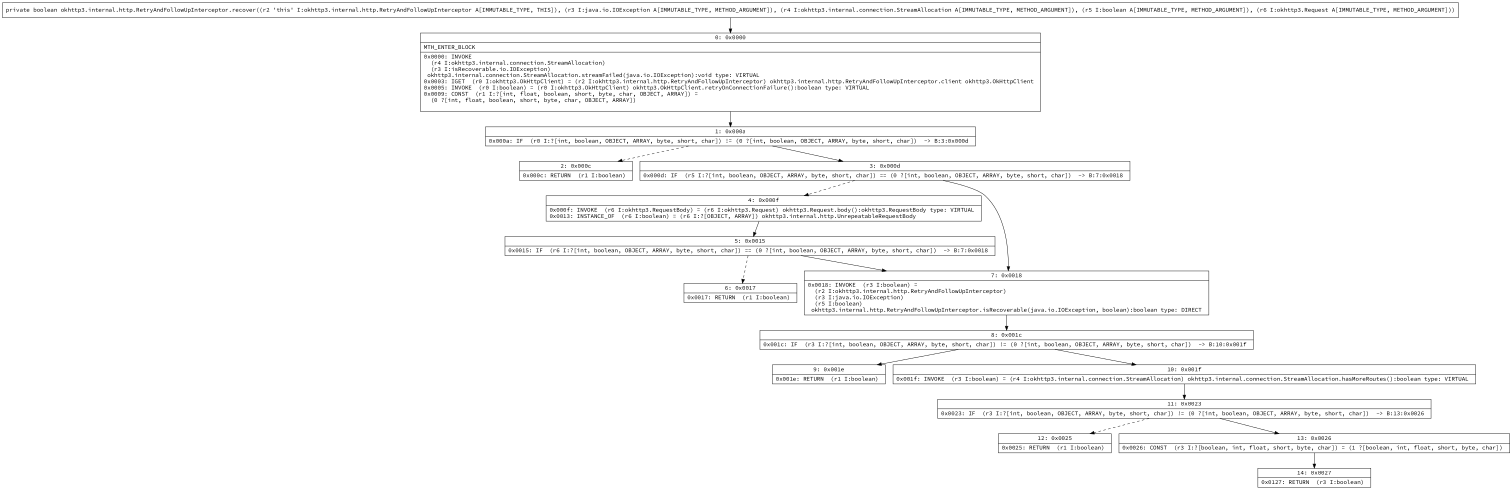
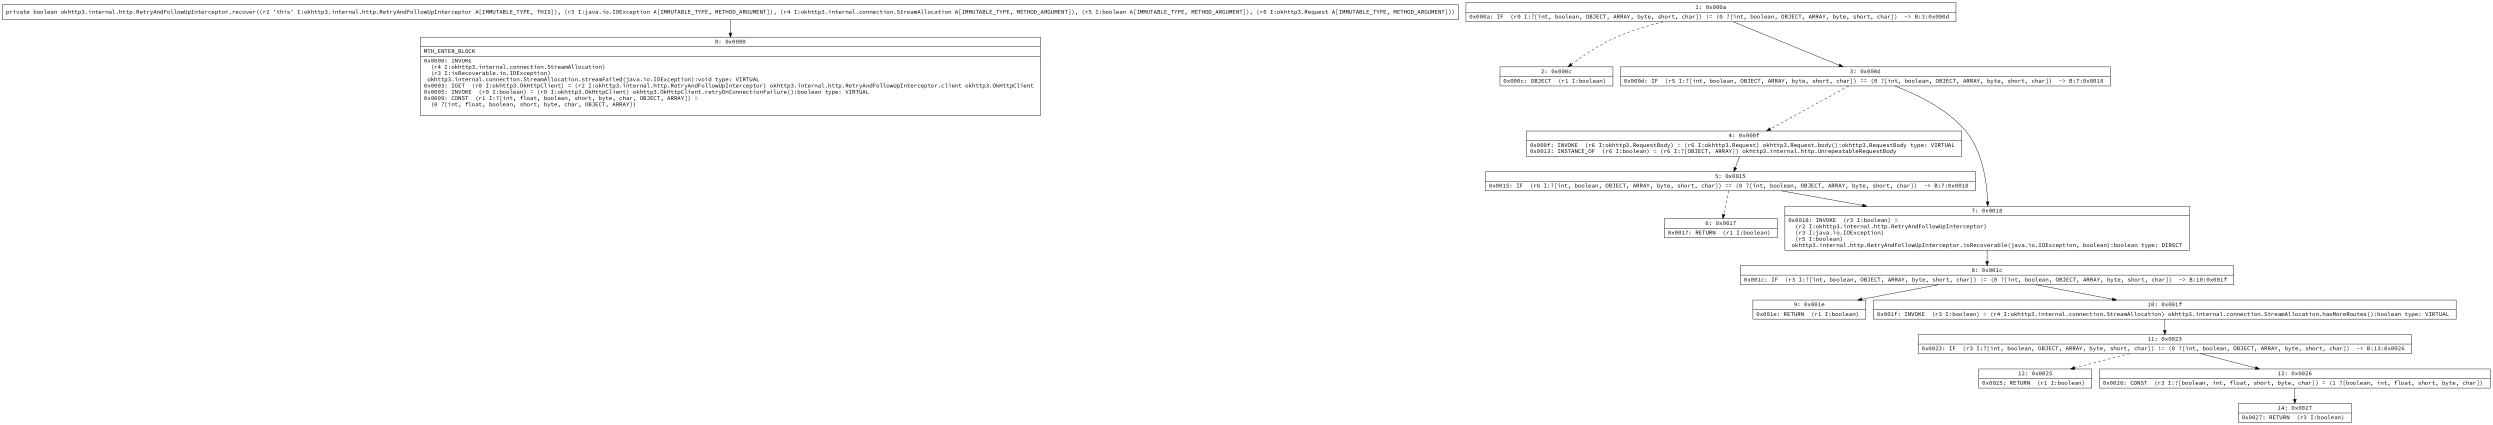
(730, 117) -> none
(576, 175) -> (1556, 81)
(1314, 482) -> (2295, 418)
